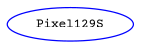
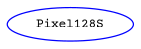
(70, 24) -> (70, 24)
